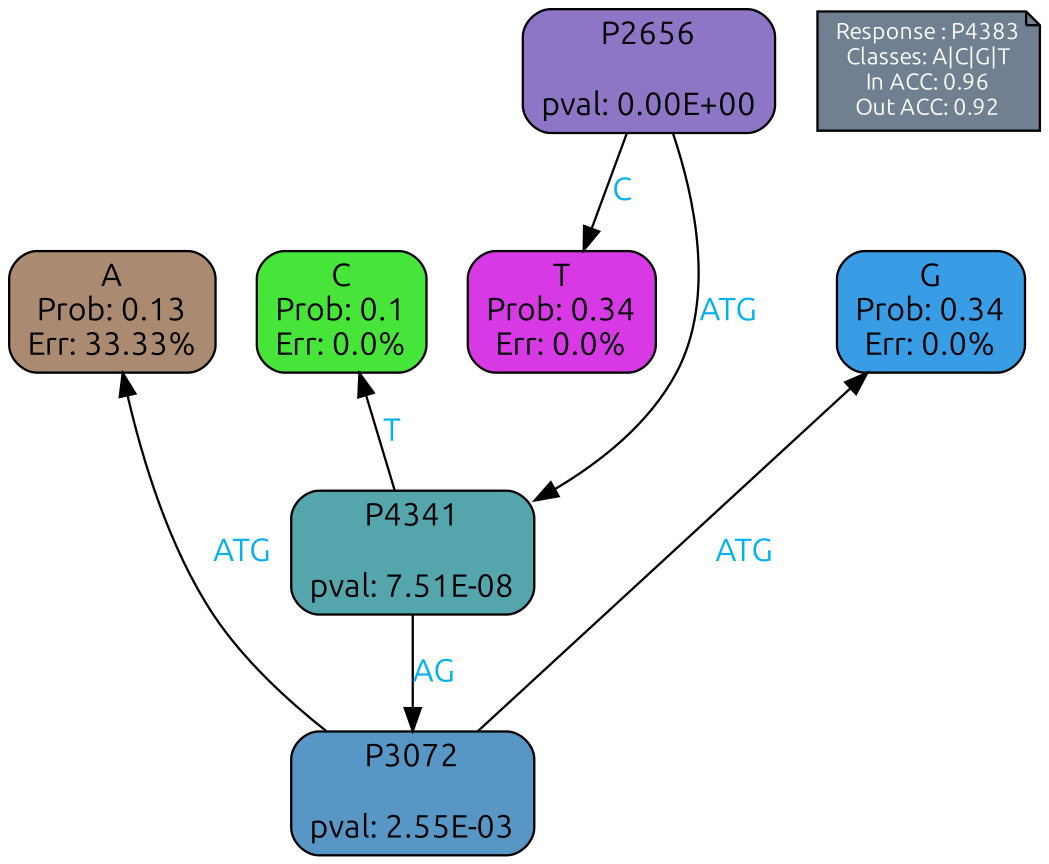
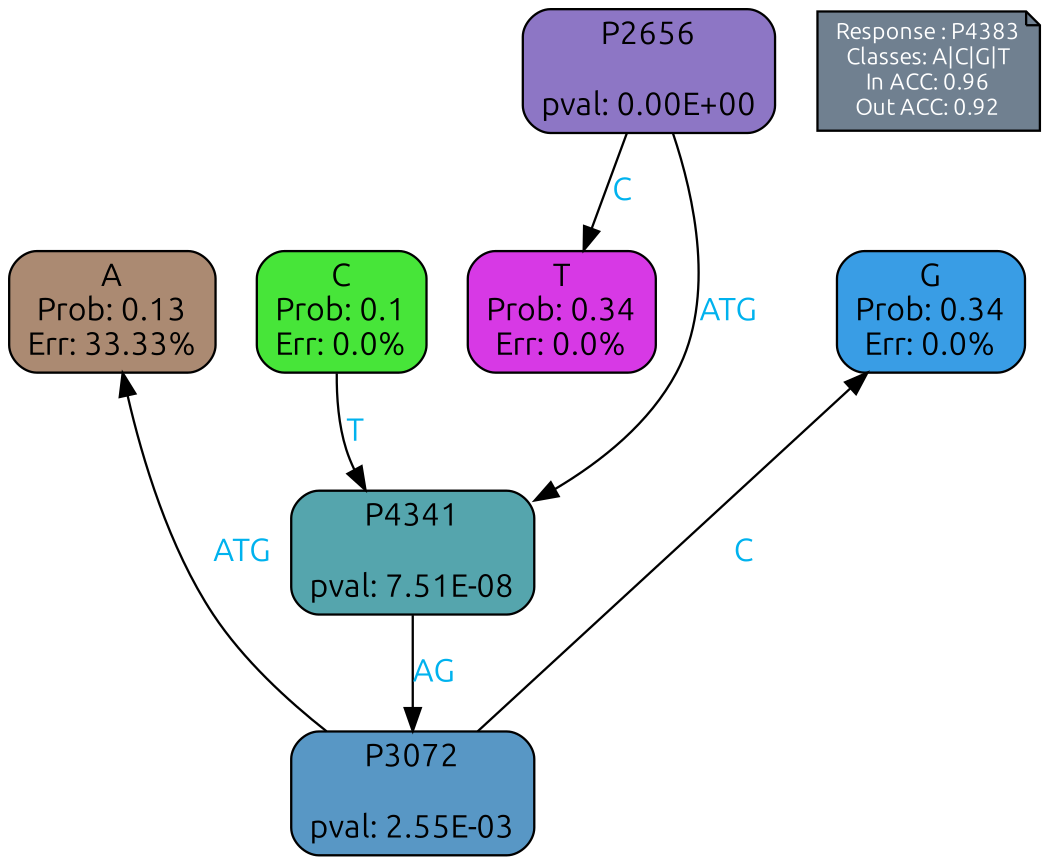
(381, 443) -> (340, 422)
(744, 553) -> (744, 553)
